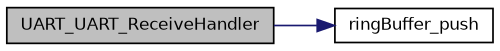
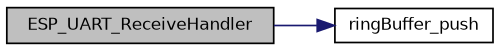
(140, 26) -> (140, 26)
